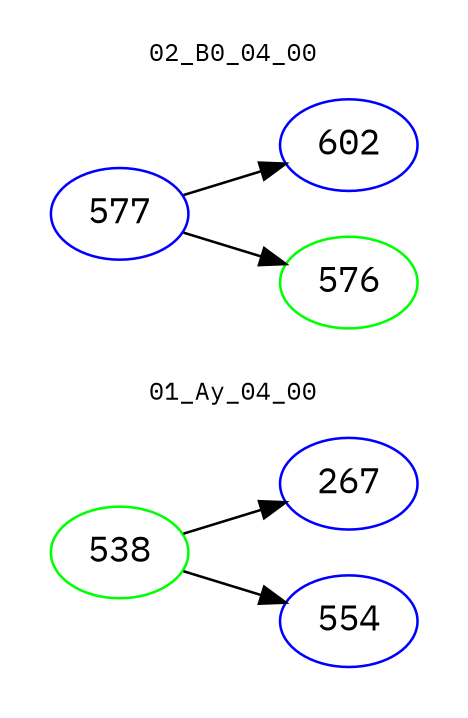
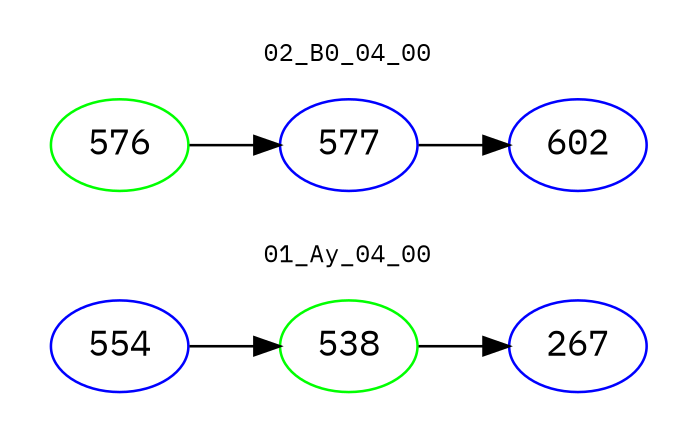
(222, 245) -> (222, 145)
(222, 583) -> (222, 346)
